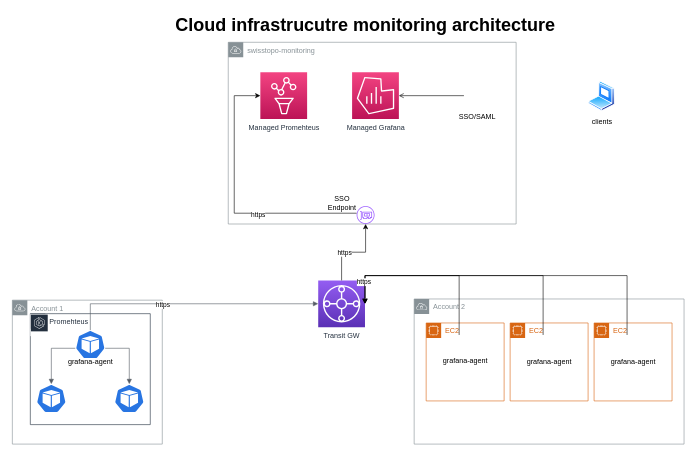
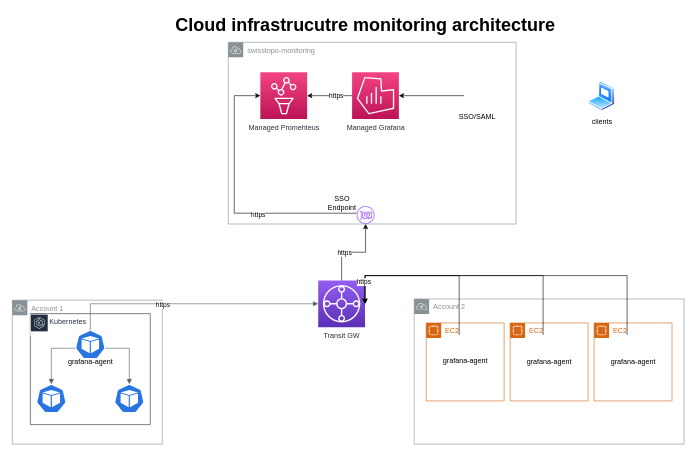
none -> (332, 96)
(403, 96) -> (404, 96)
(70, 323) -> (70, 323)
